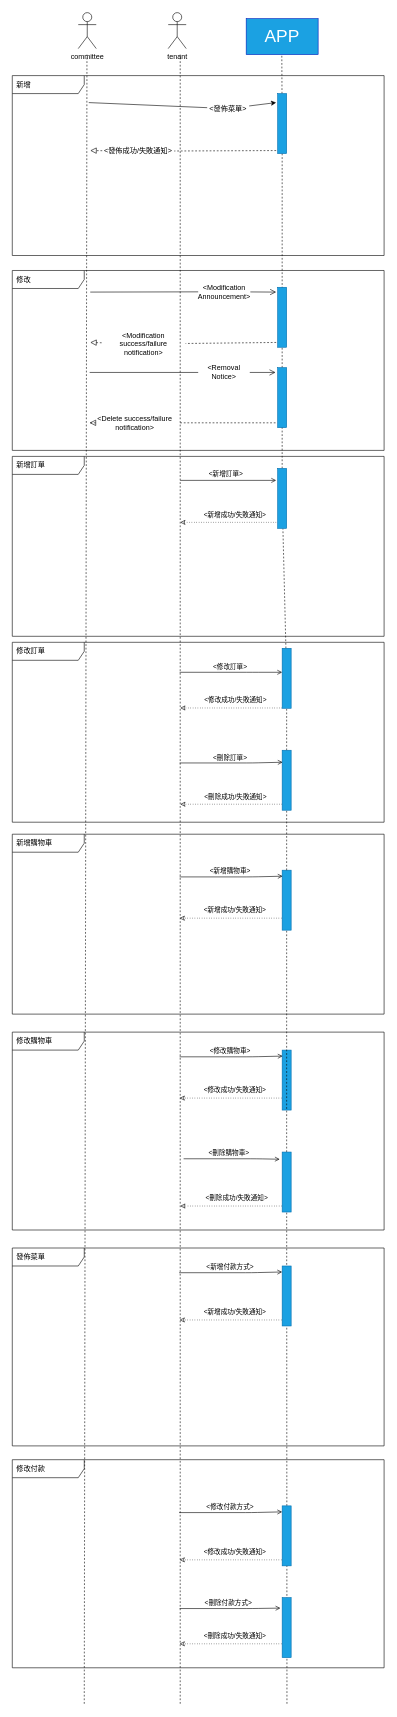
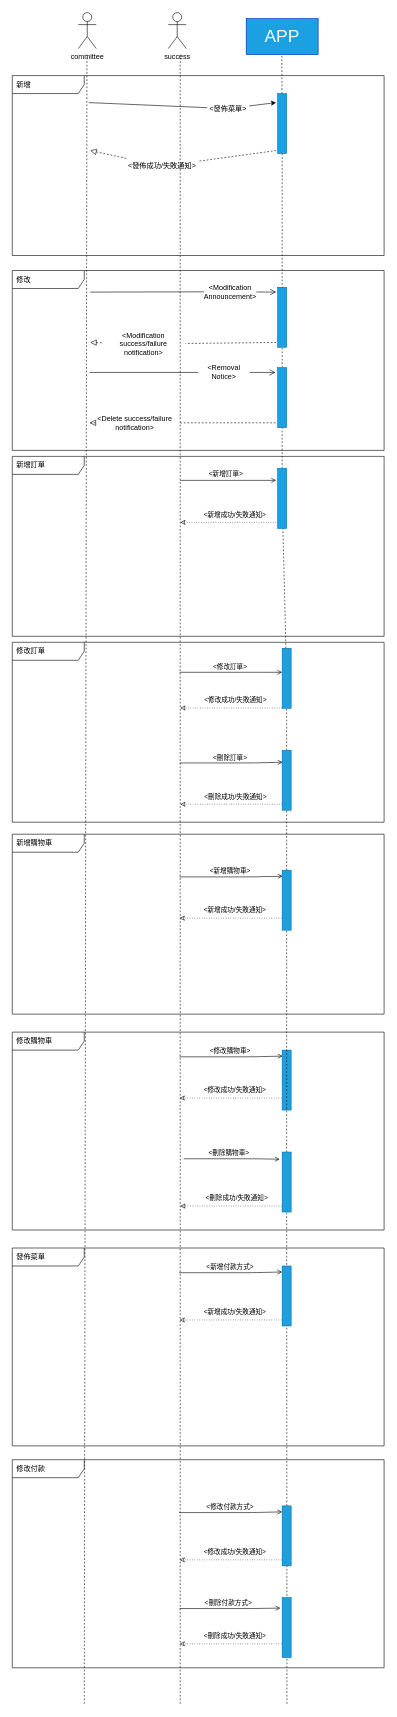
(178, 57) -> (178, 57)
(138, 151) -> (162, 166)
(224, 292) -> (230, 292)
